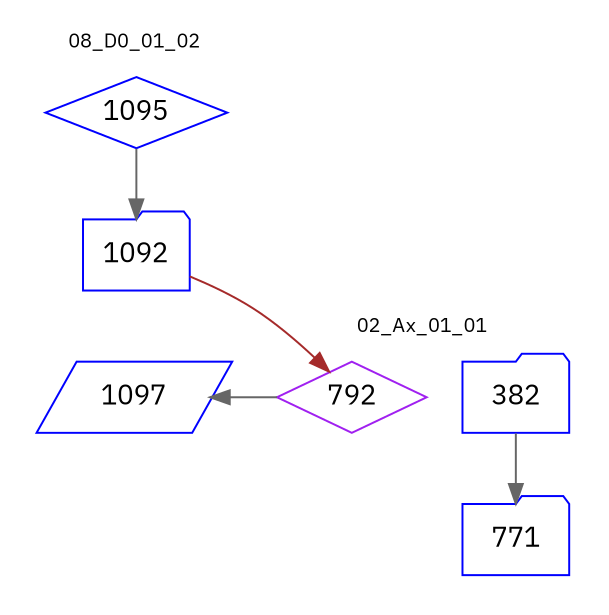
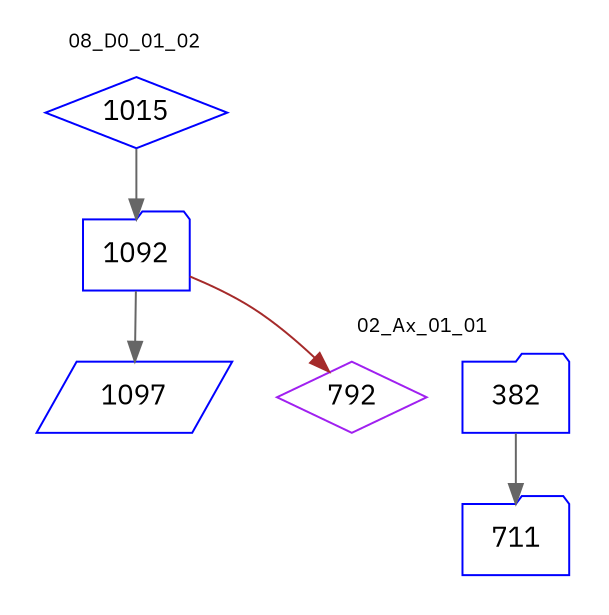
(136, 113) -> (136, 113)
(253, 397) -> (136, 316)
(516, 540) -> (516, 540)
